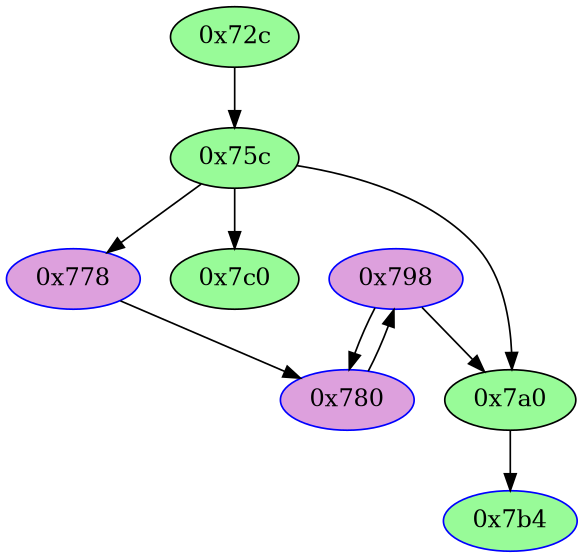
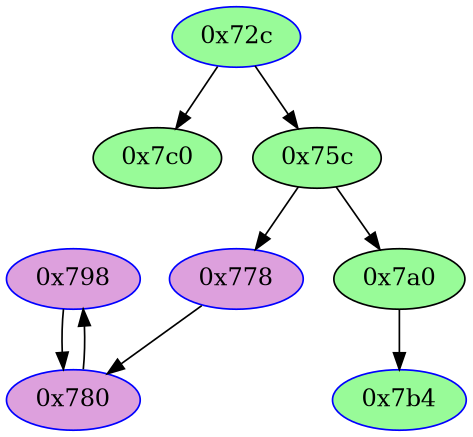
(235, 37) -> (236, 37)
(235, 210) -> (201, 91)
(447, 333) -> none
